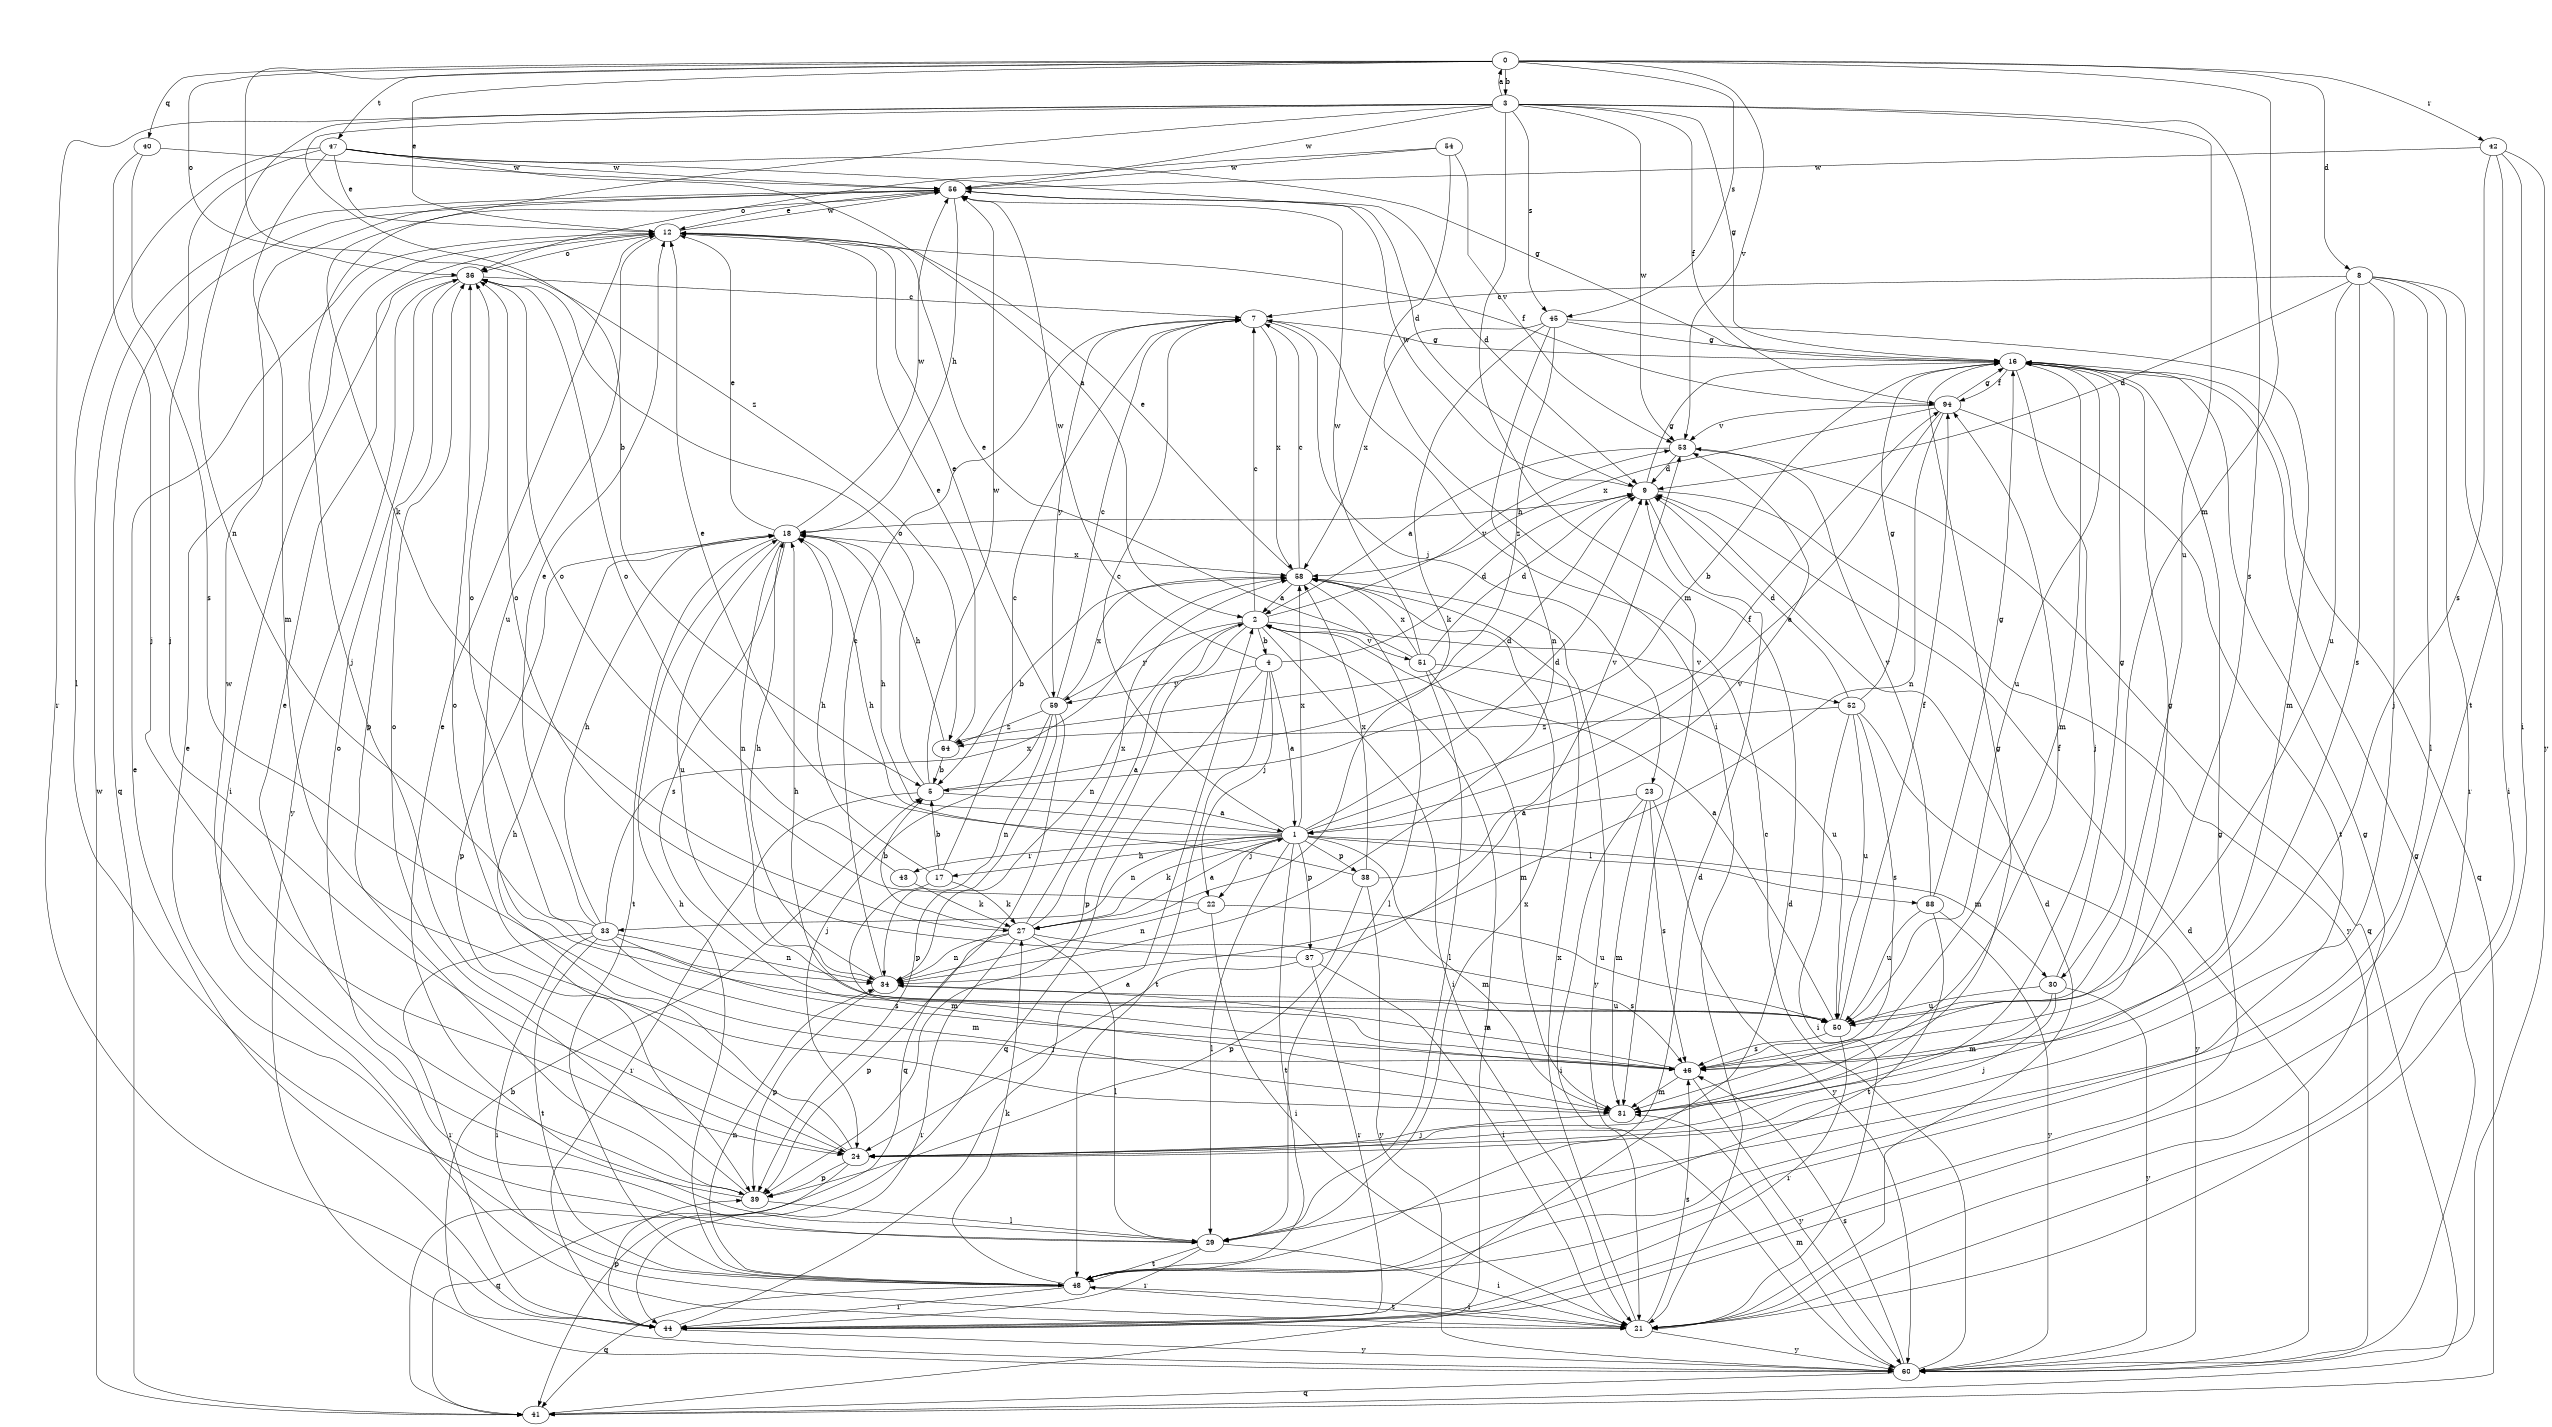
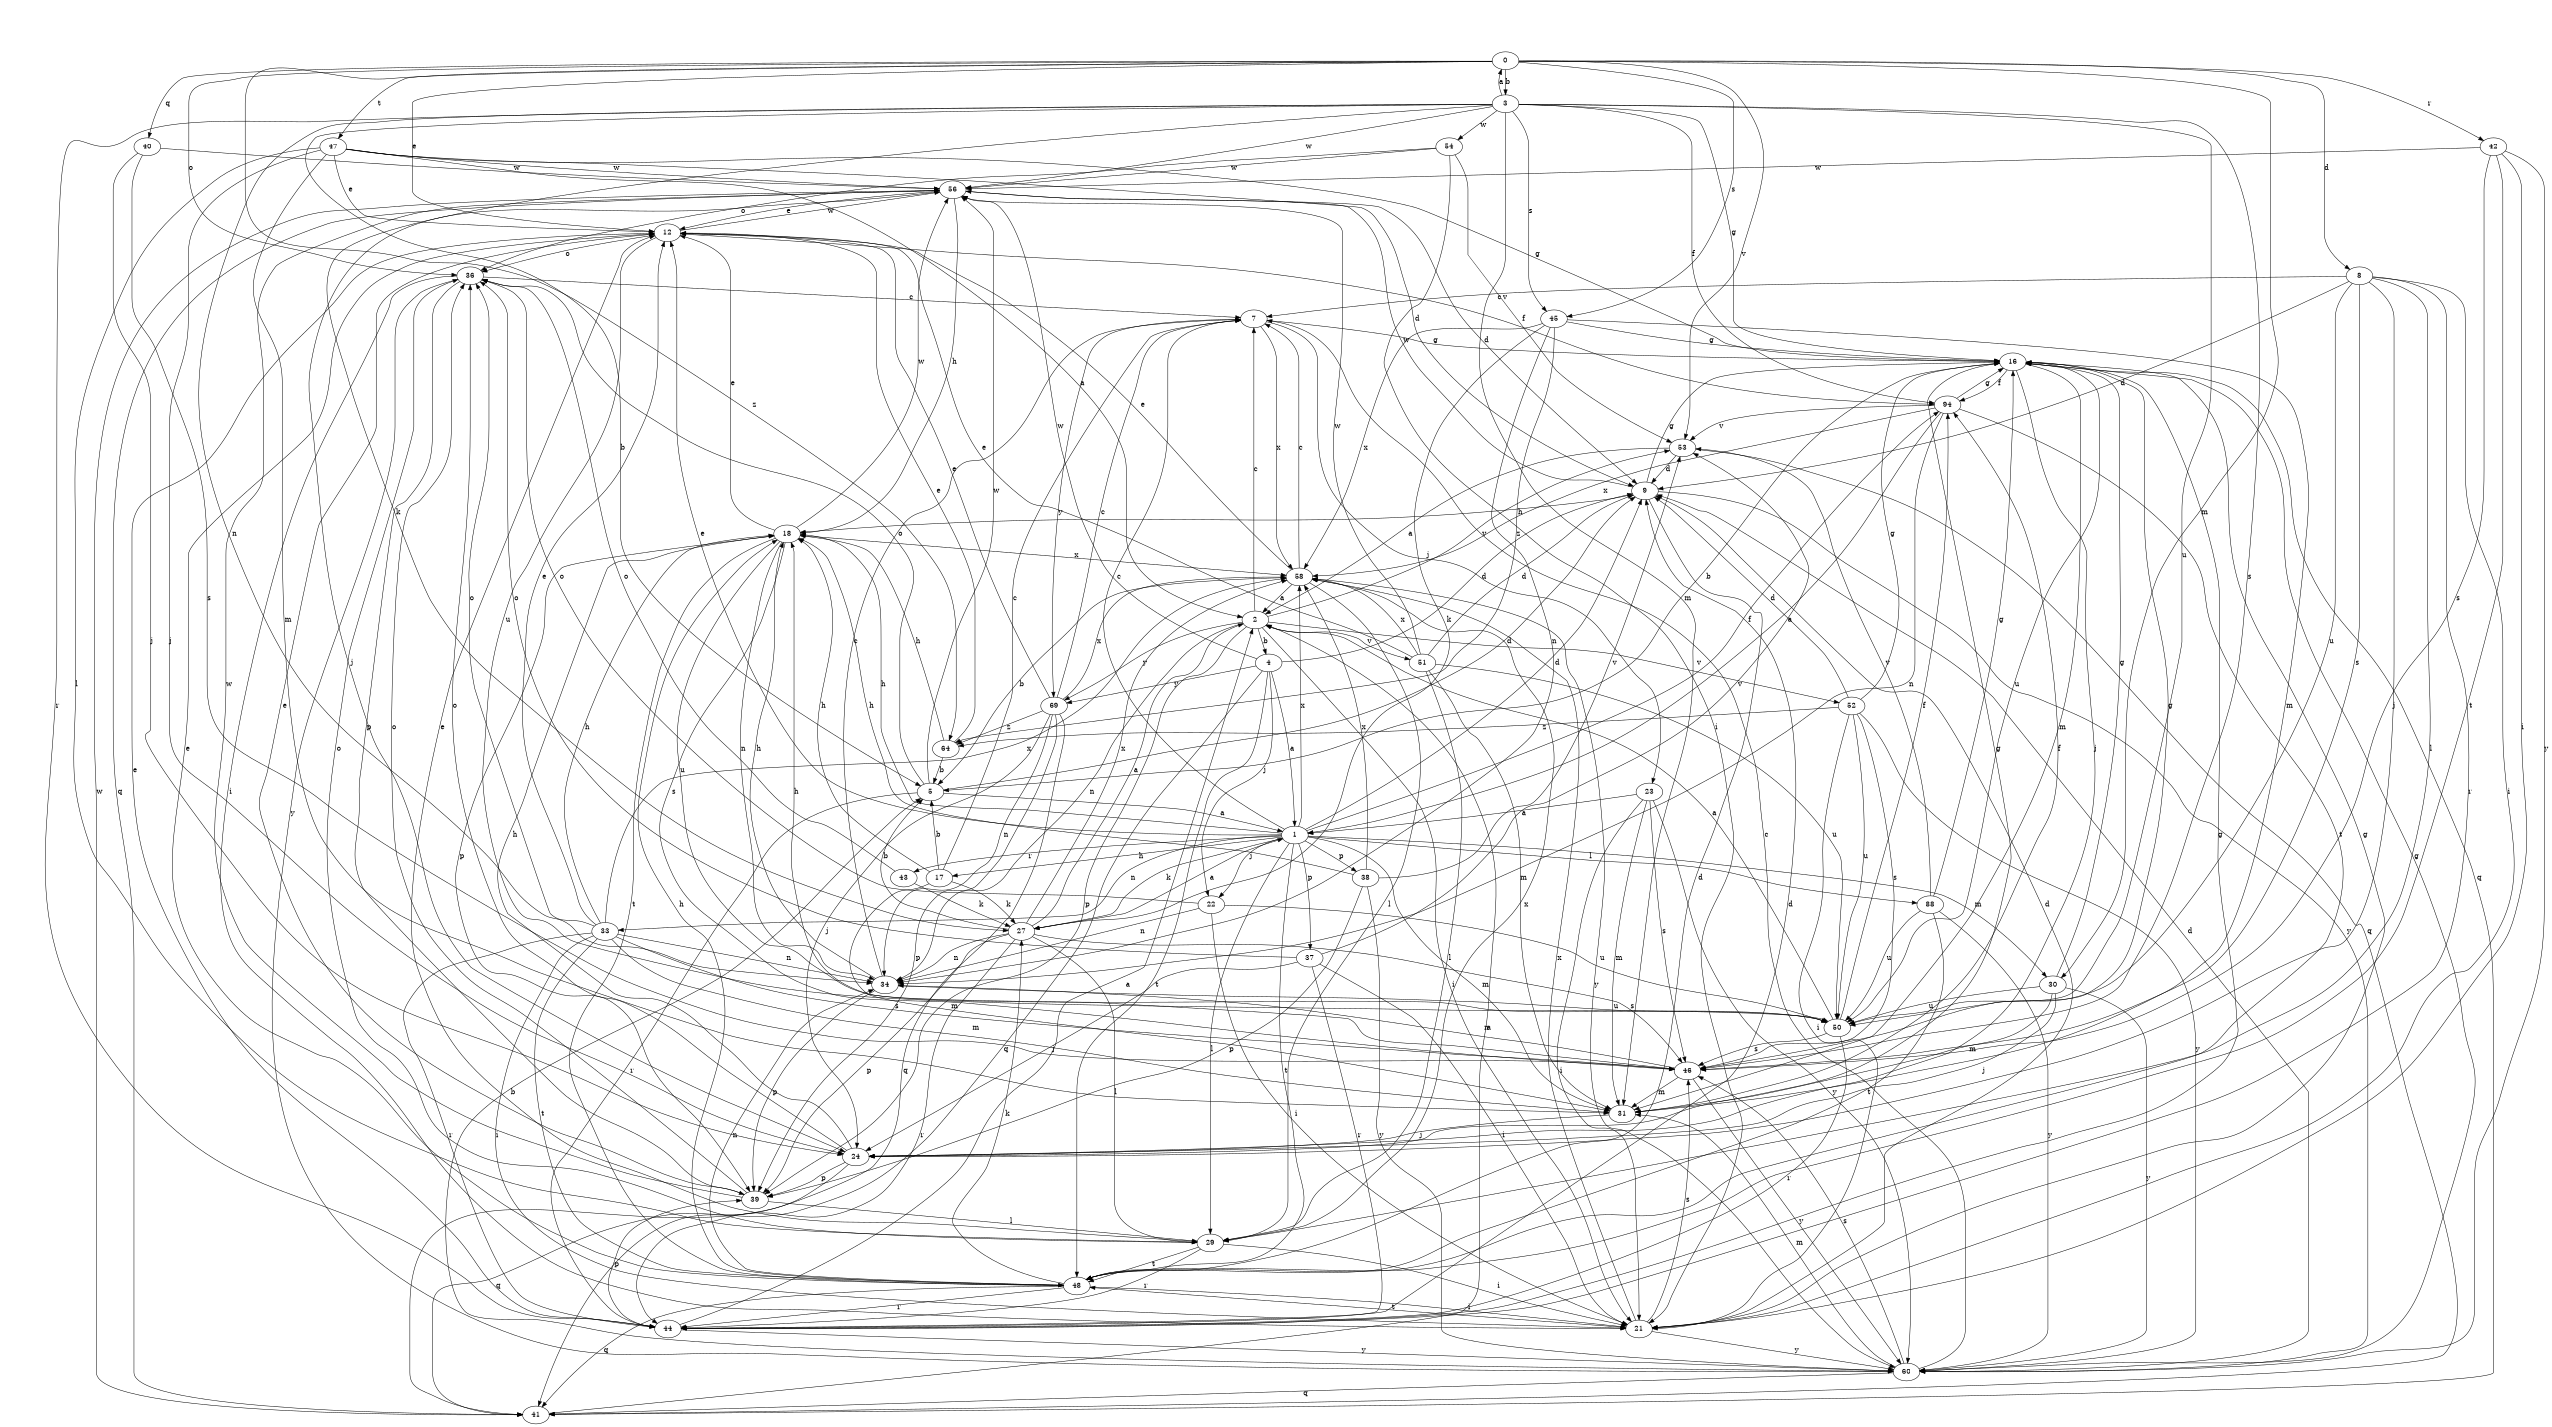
(1641, 230) -> (1479, 124)
(1054, 706) -> (1054, 706)
